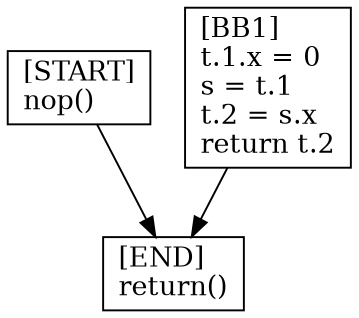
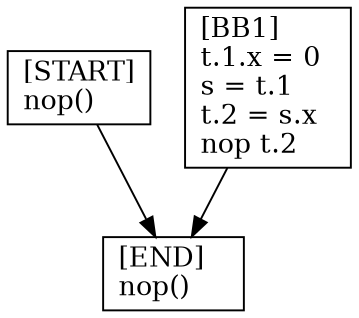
(268, 88) -> (268, 88)
(174, 274) -> (174, 274)
